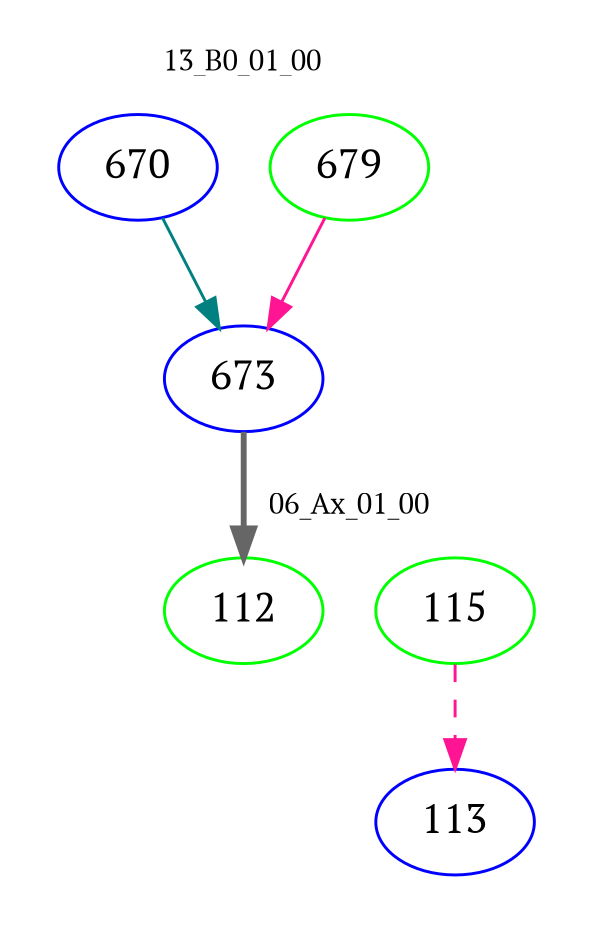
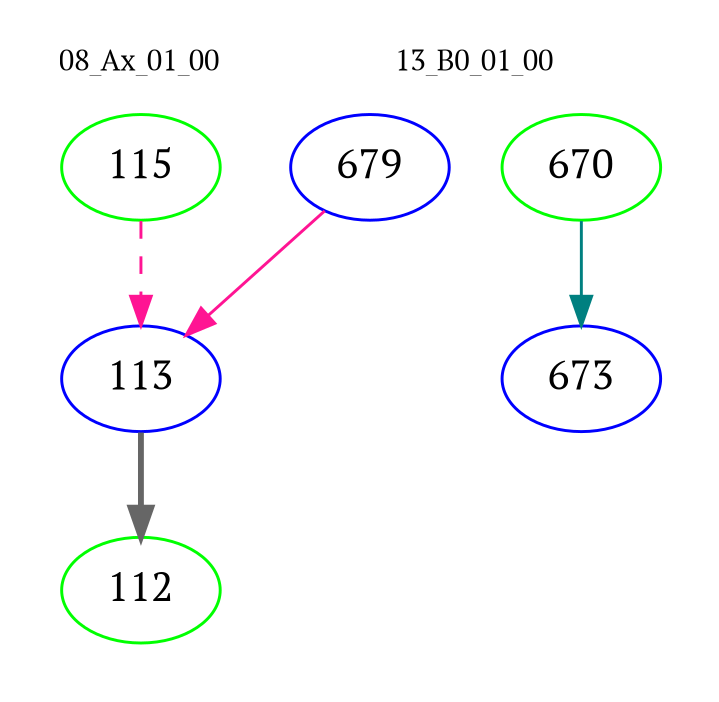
(138, 167) -> (581, 167)
(349, 167) -> (370, 167)
(303, 260) -> (287, 245)
(244, 496) -> (141, 470)
(349, 506) -> (139, 63)
